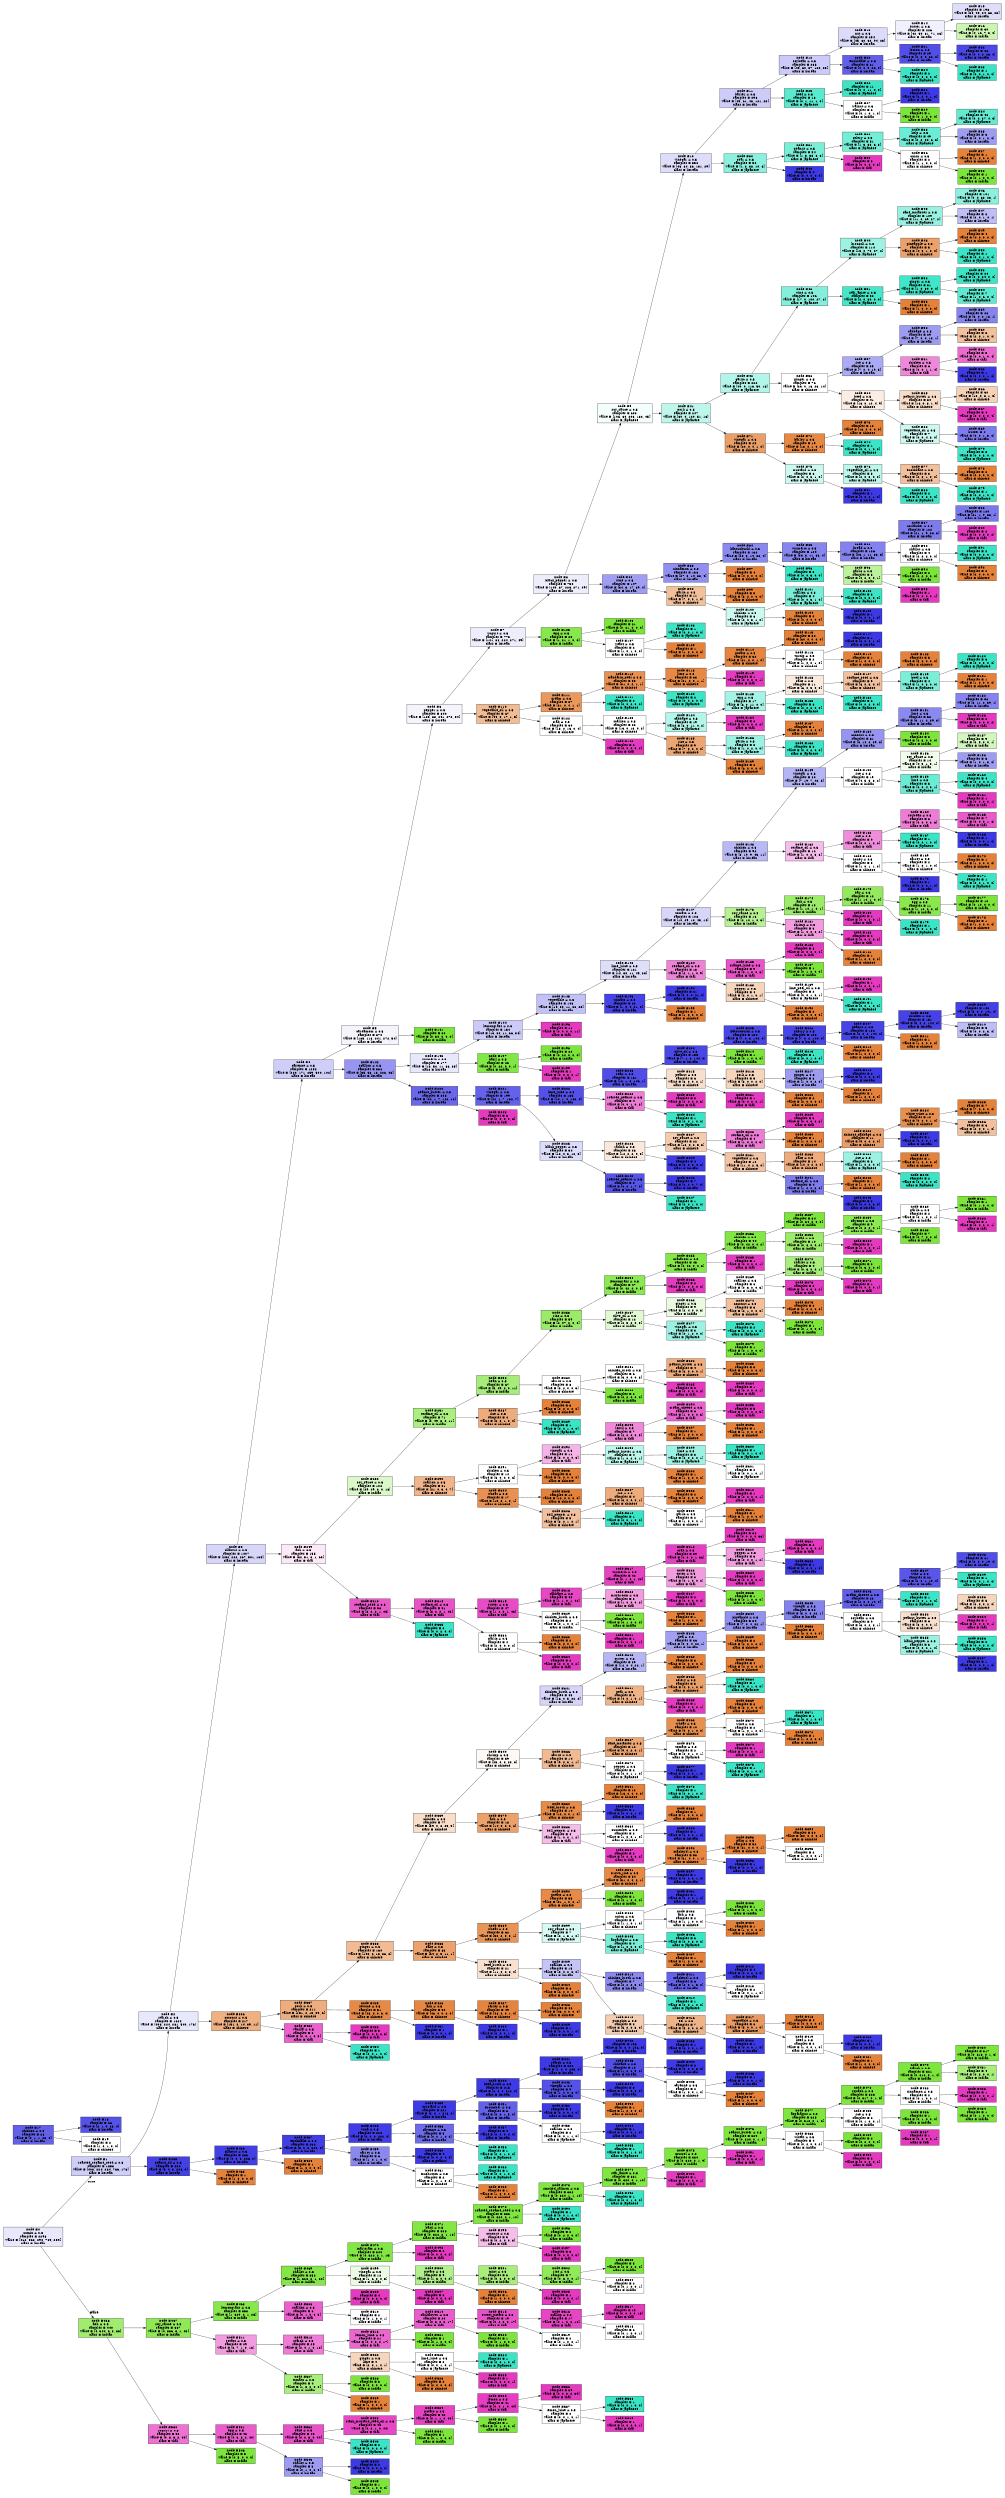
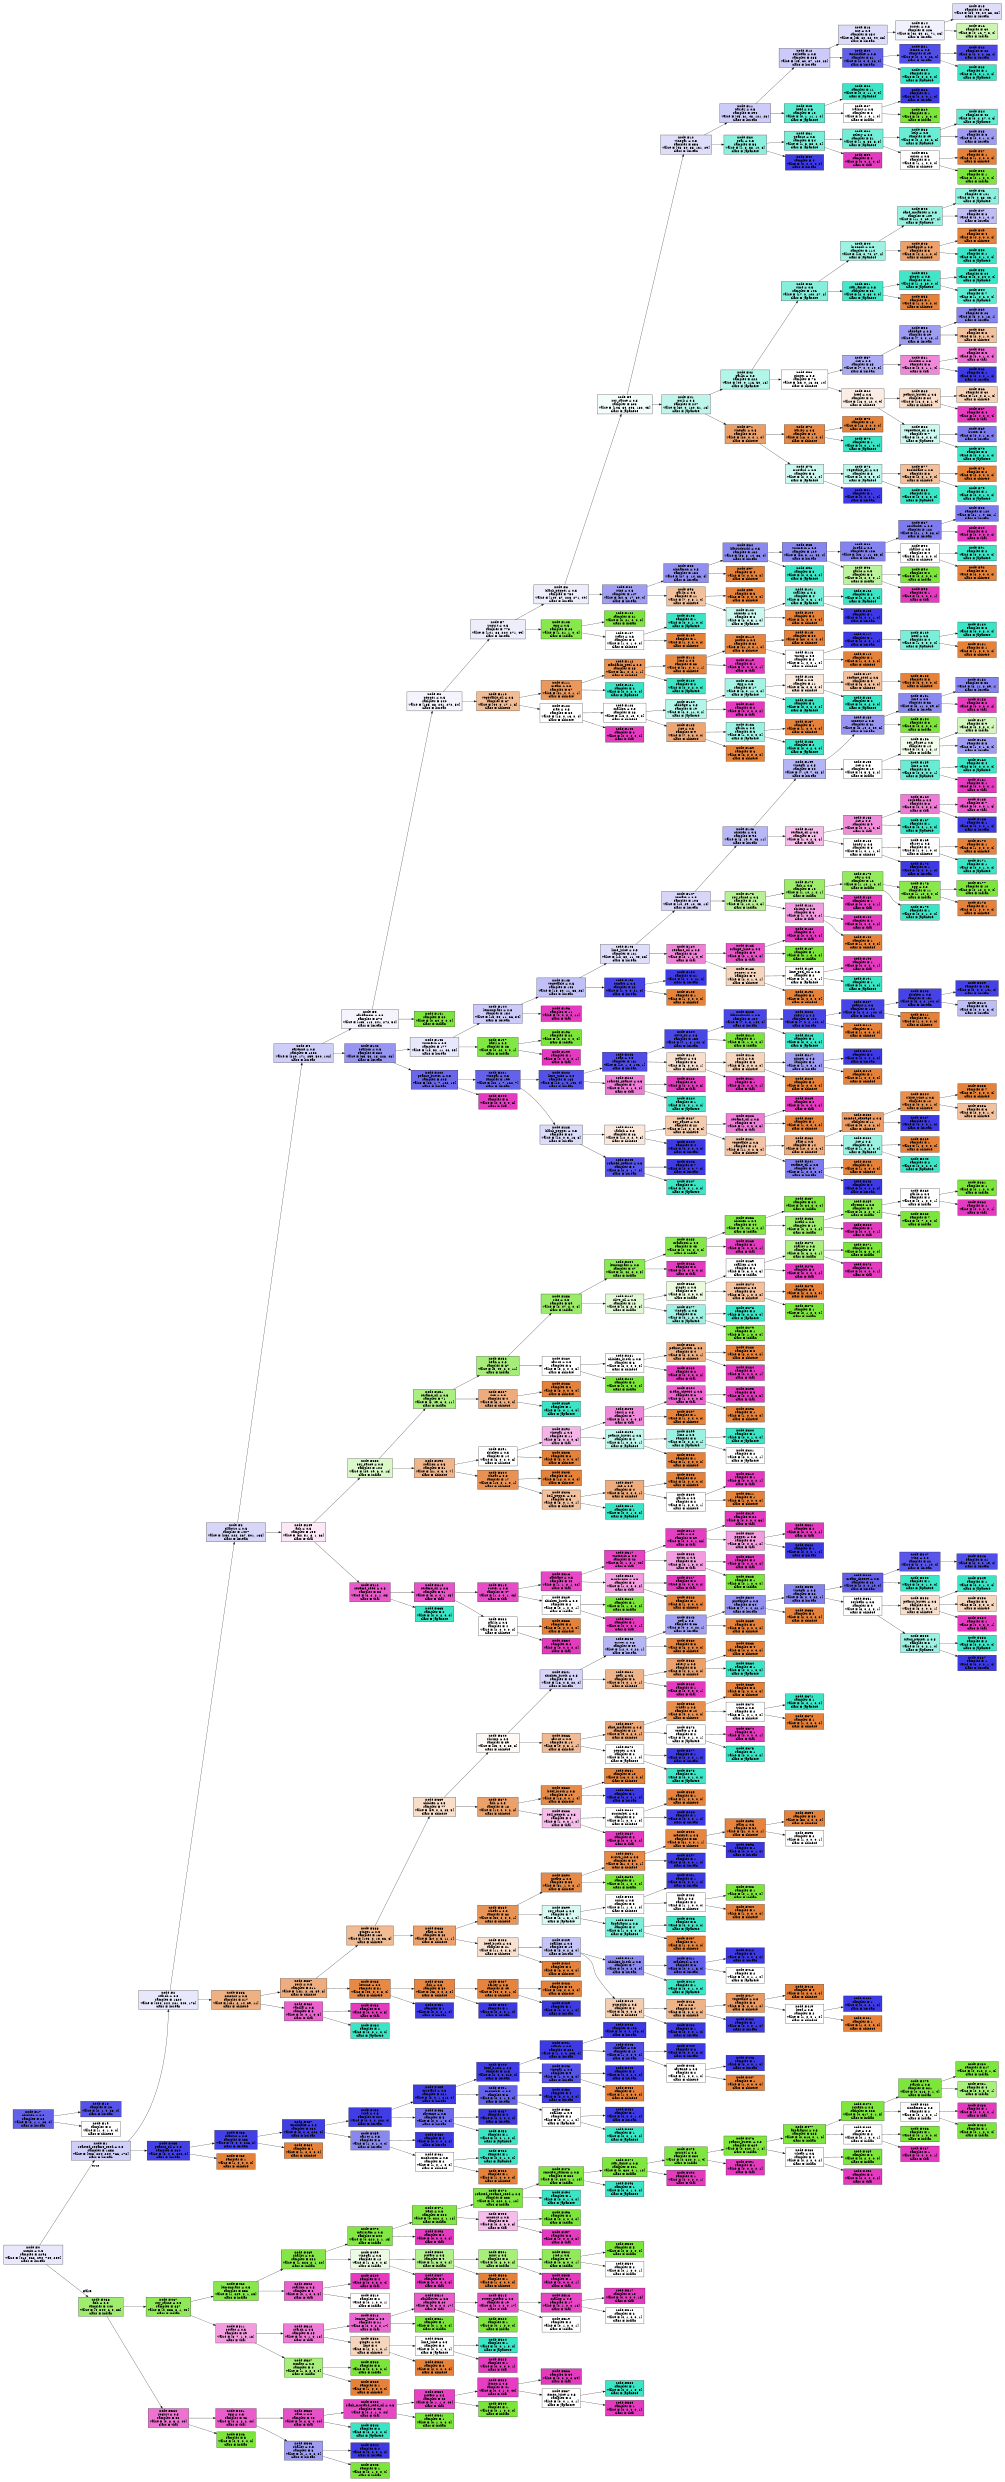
(890, 681) -> (890, 640)
(948, 1579) -> (947, 1595)
(434, 2161) -> (434, 2145)
